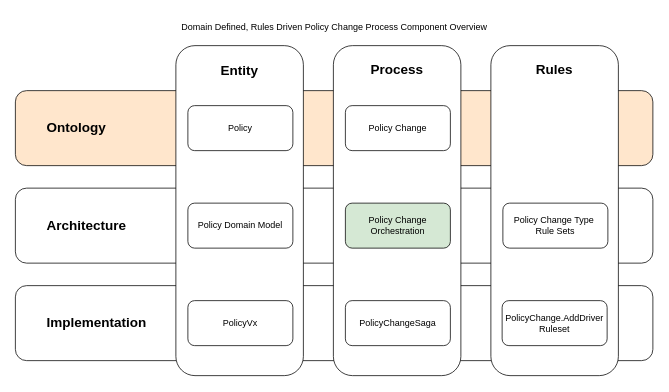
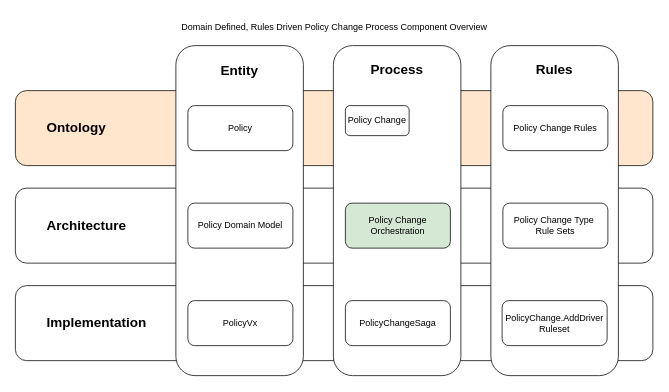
(398, 128) -> (377, 120)
none -> (555, 128)
